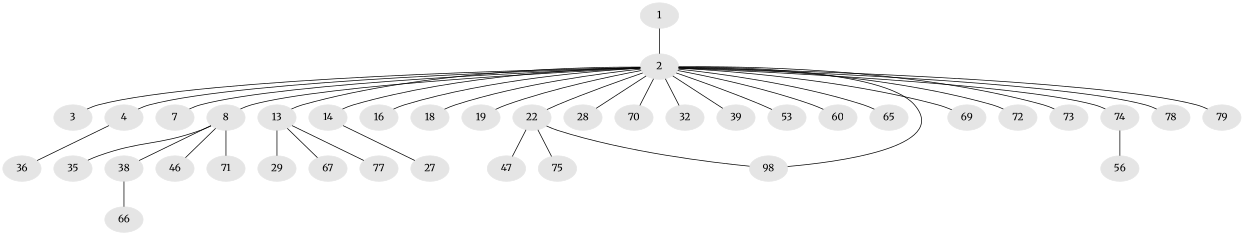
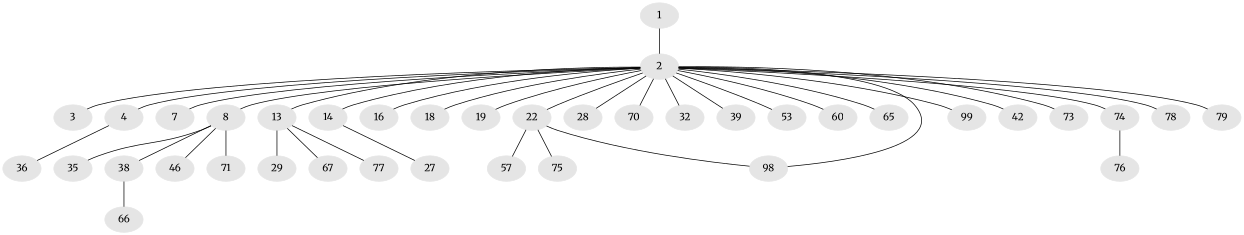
(967, 118) -> (967, 118)
(1018, 118) -> (1018, 118)
(506, 169) -> (506, 169)
(1120, 169) -> (1120, 169)
